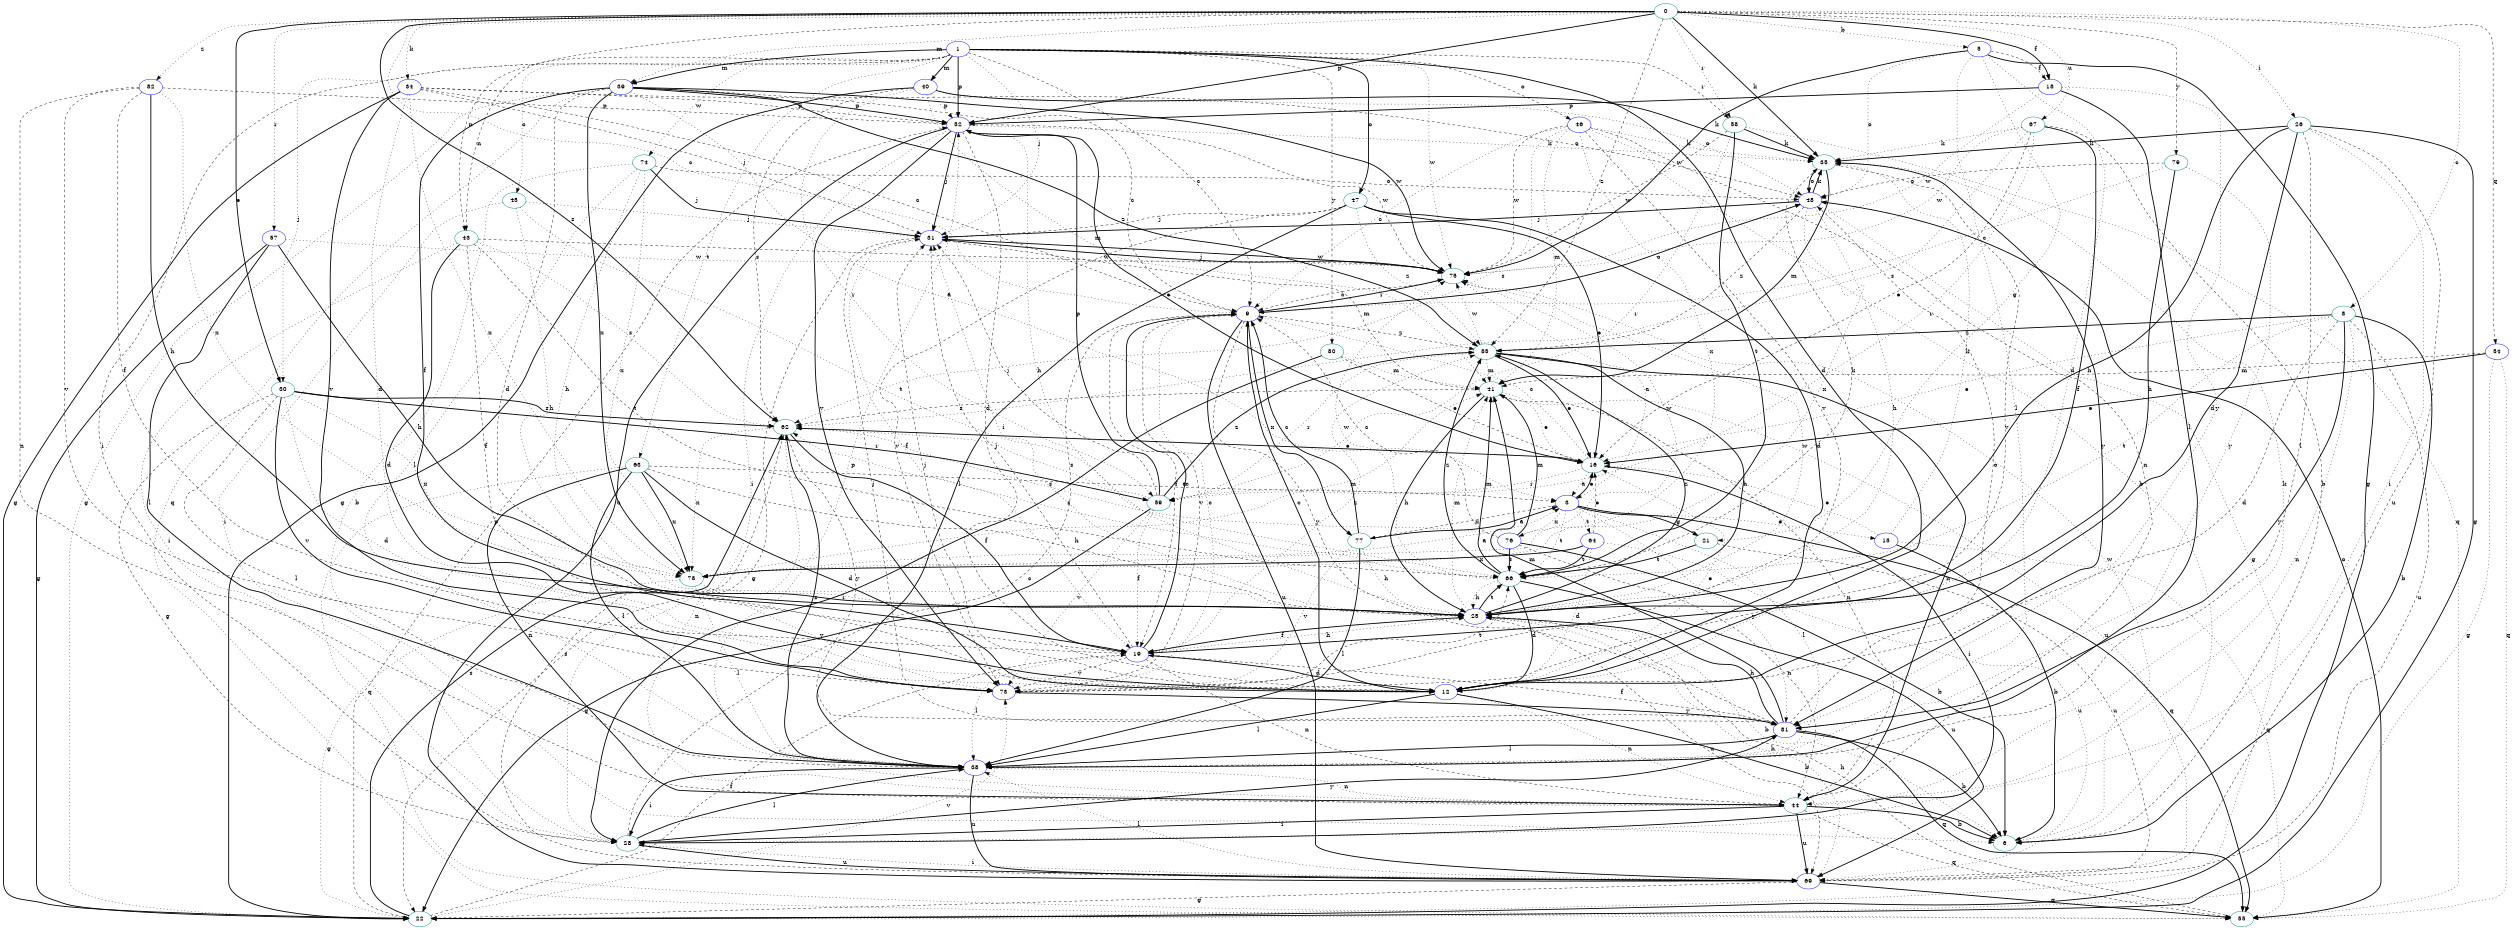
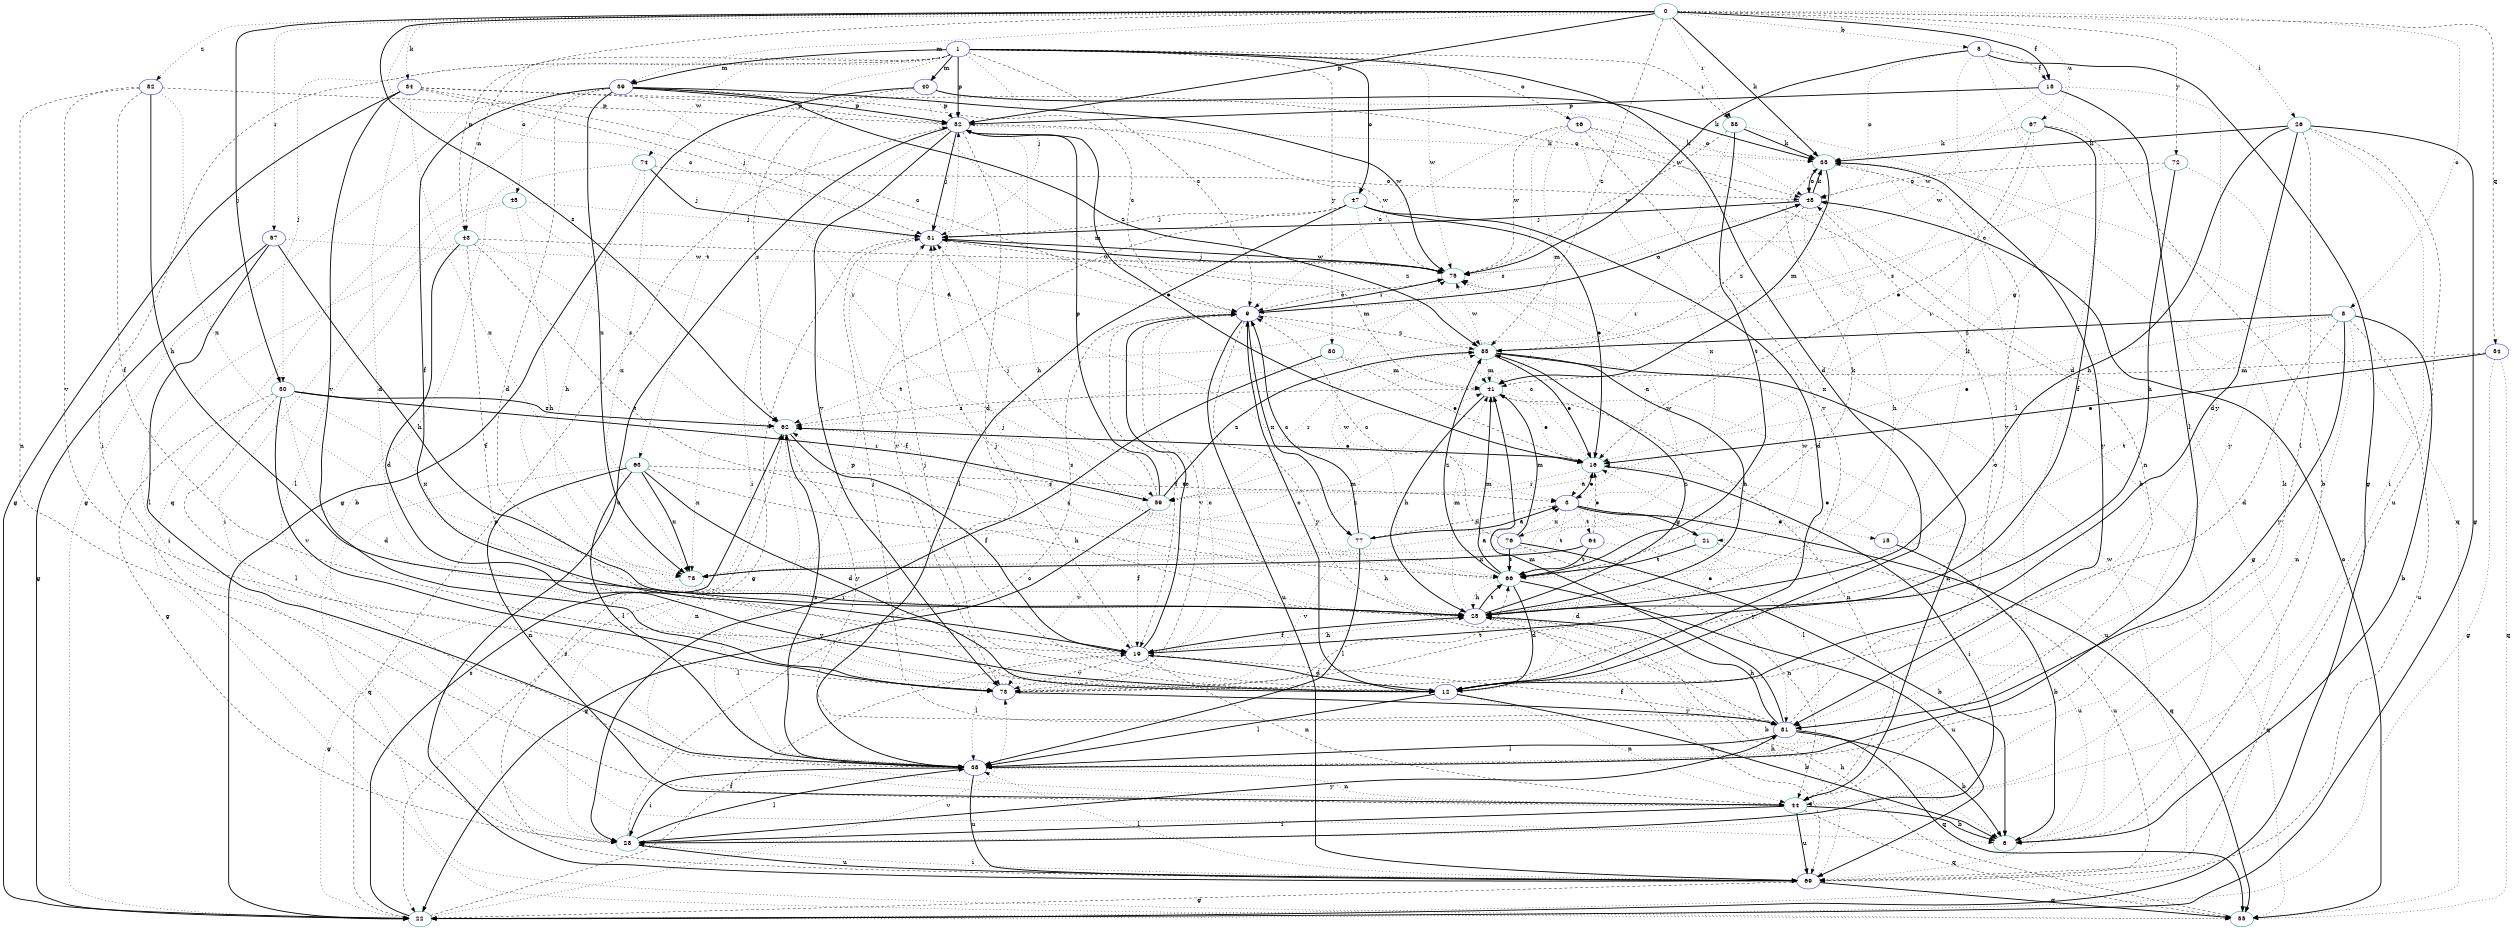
(2176, 163) -> (2176, 163)
(238, 200) -> (238, 200)
(1004, 427) -> (1004, 427)
(418, 574) -> (364, 603)
